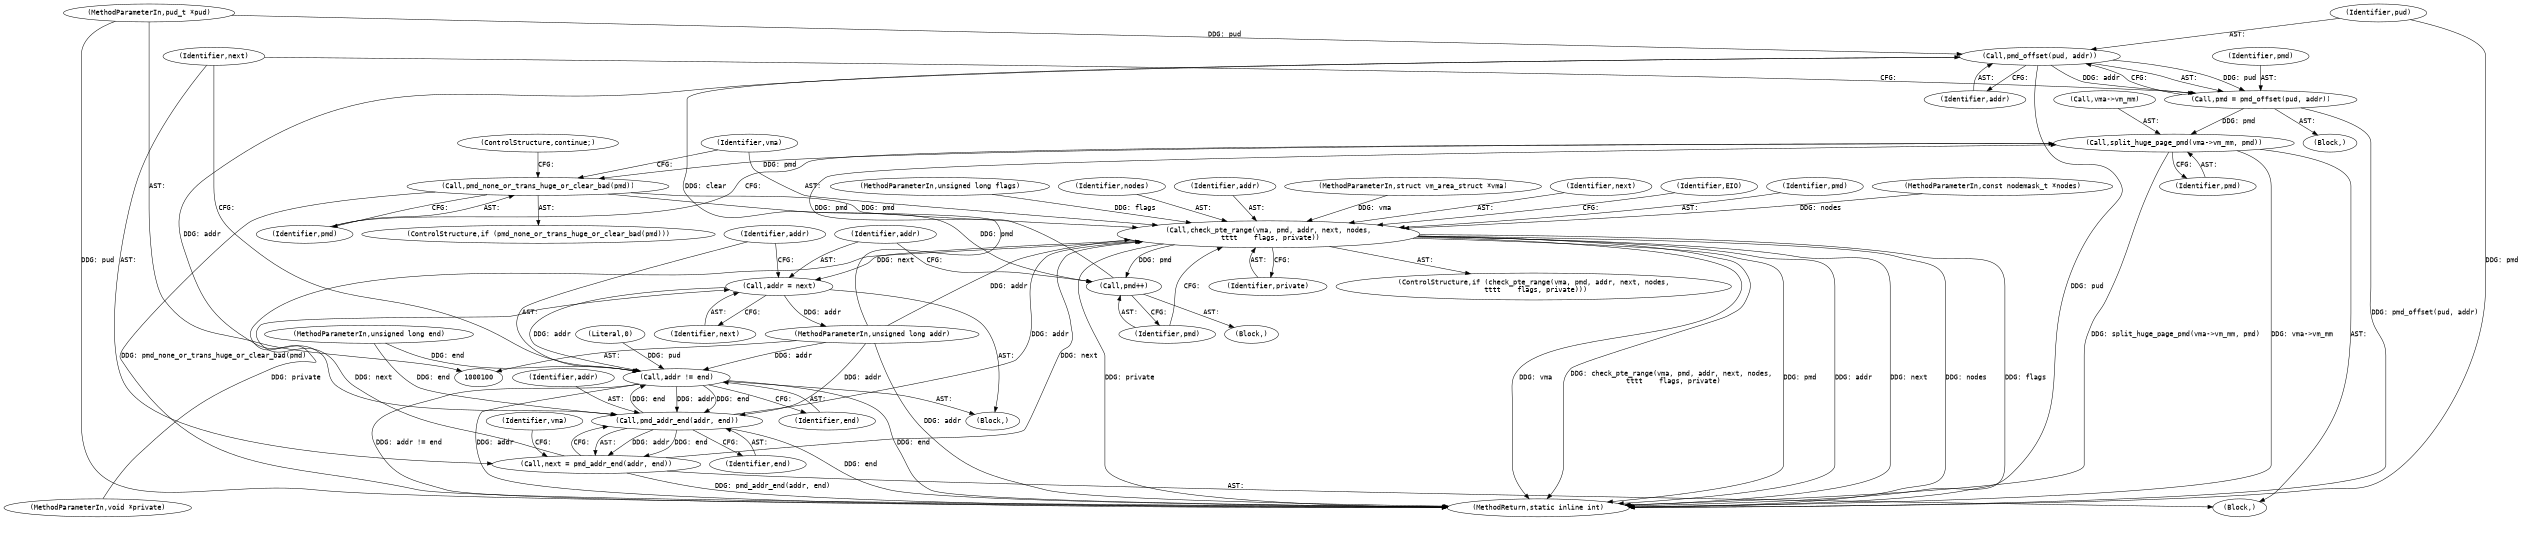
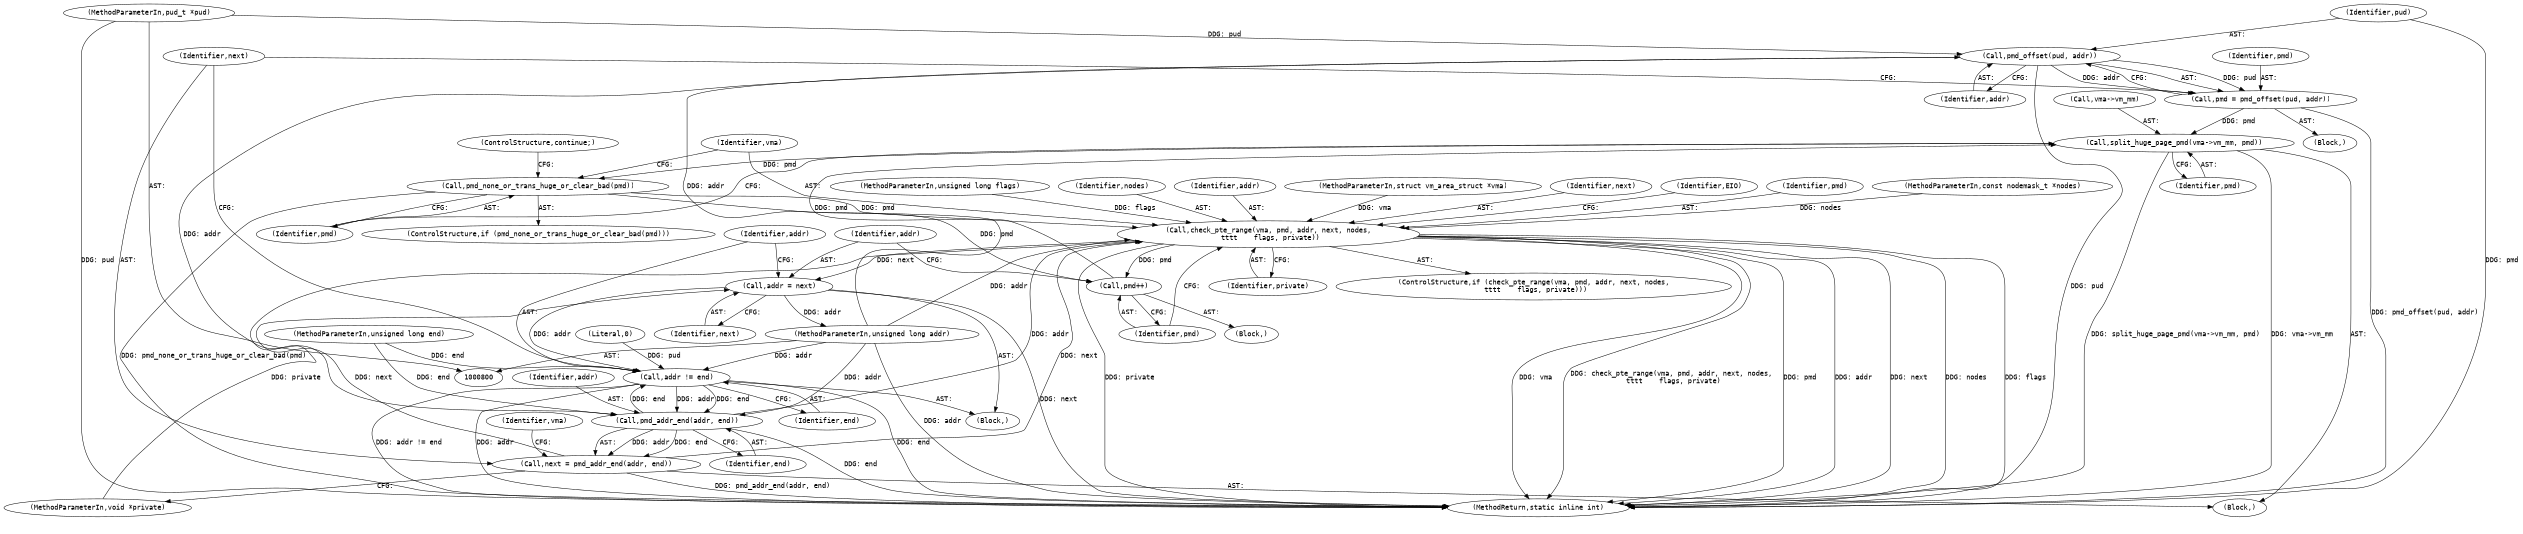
(706, 187) -> (706, 187)
(479, 378) -> (479, 378)
(578, 435) -> (348, 486)
none -> (1088, 481)
